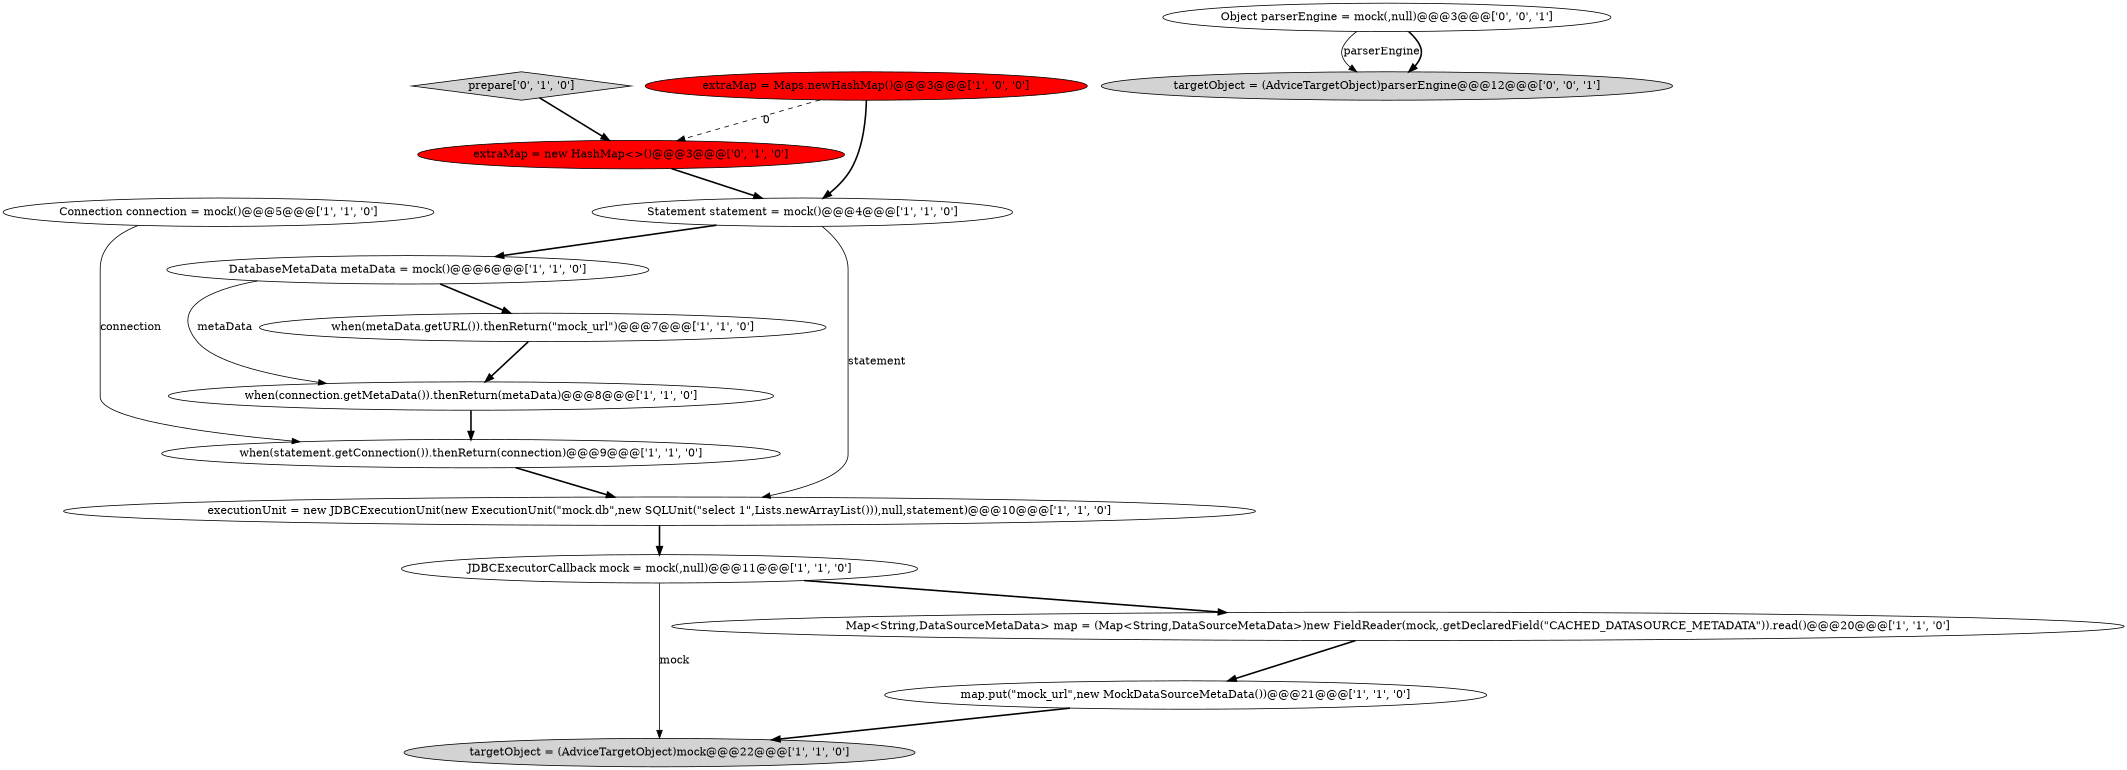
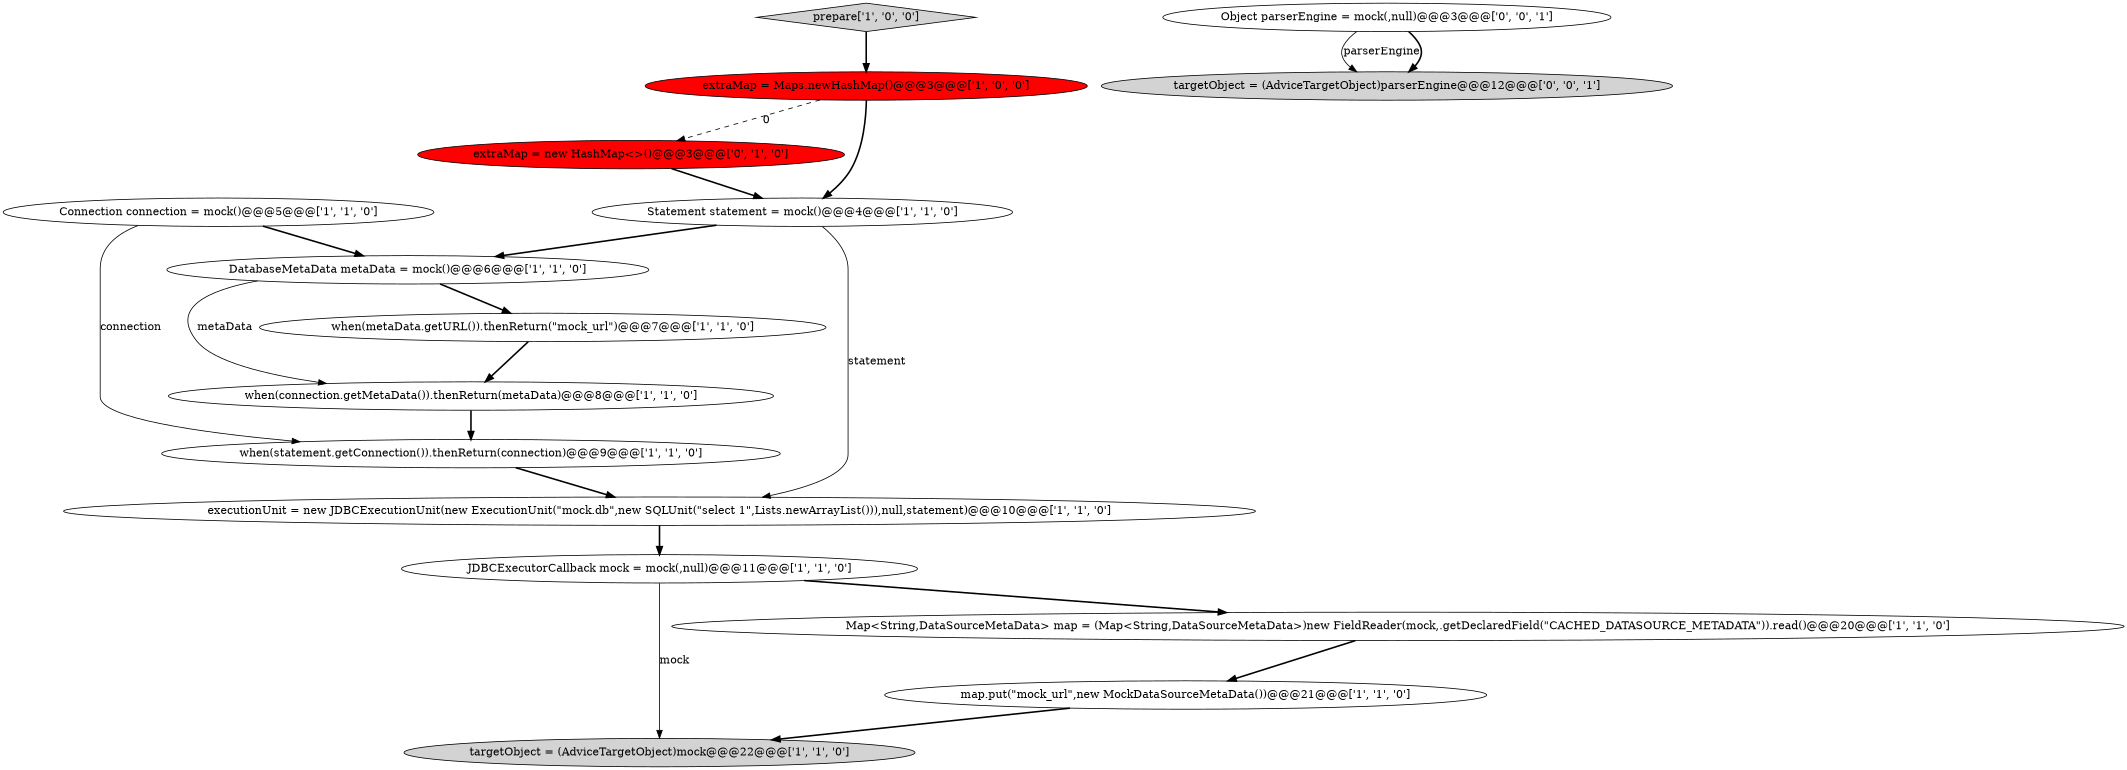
none -> (866, 17)
(521, 86) -> none
none -> (309, 240)
